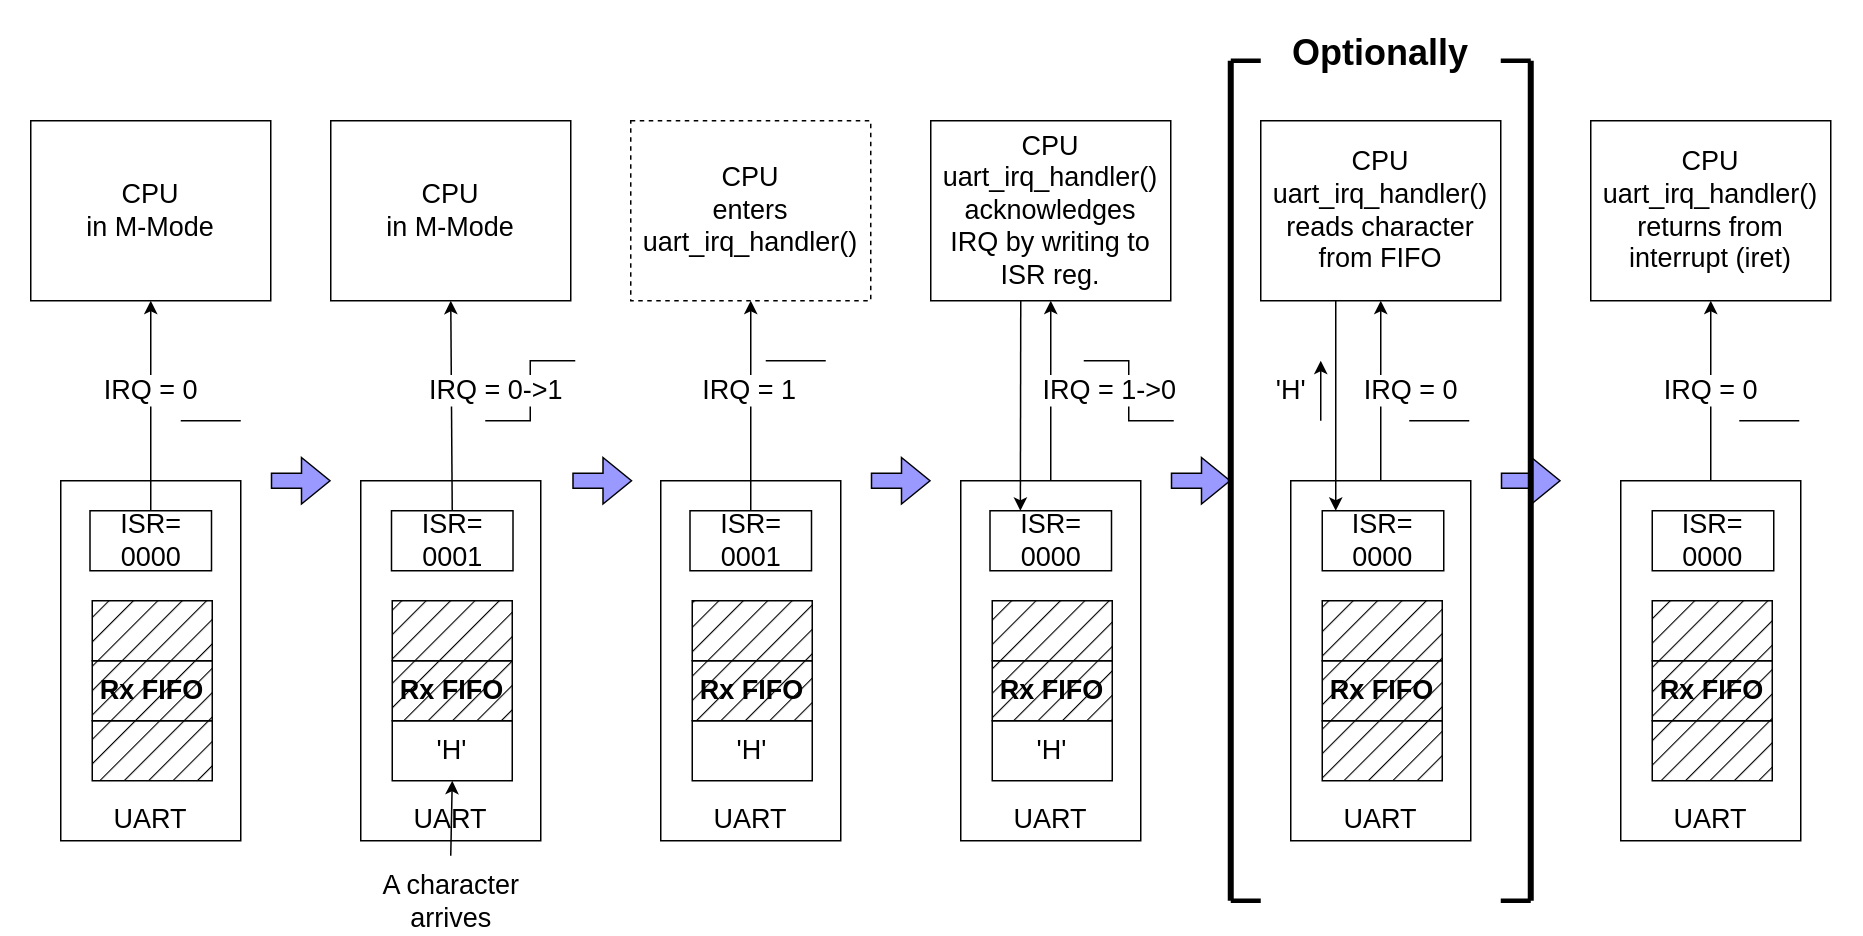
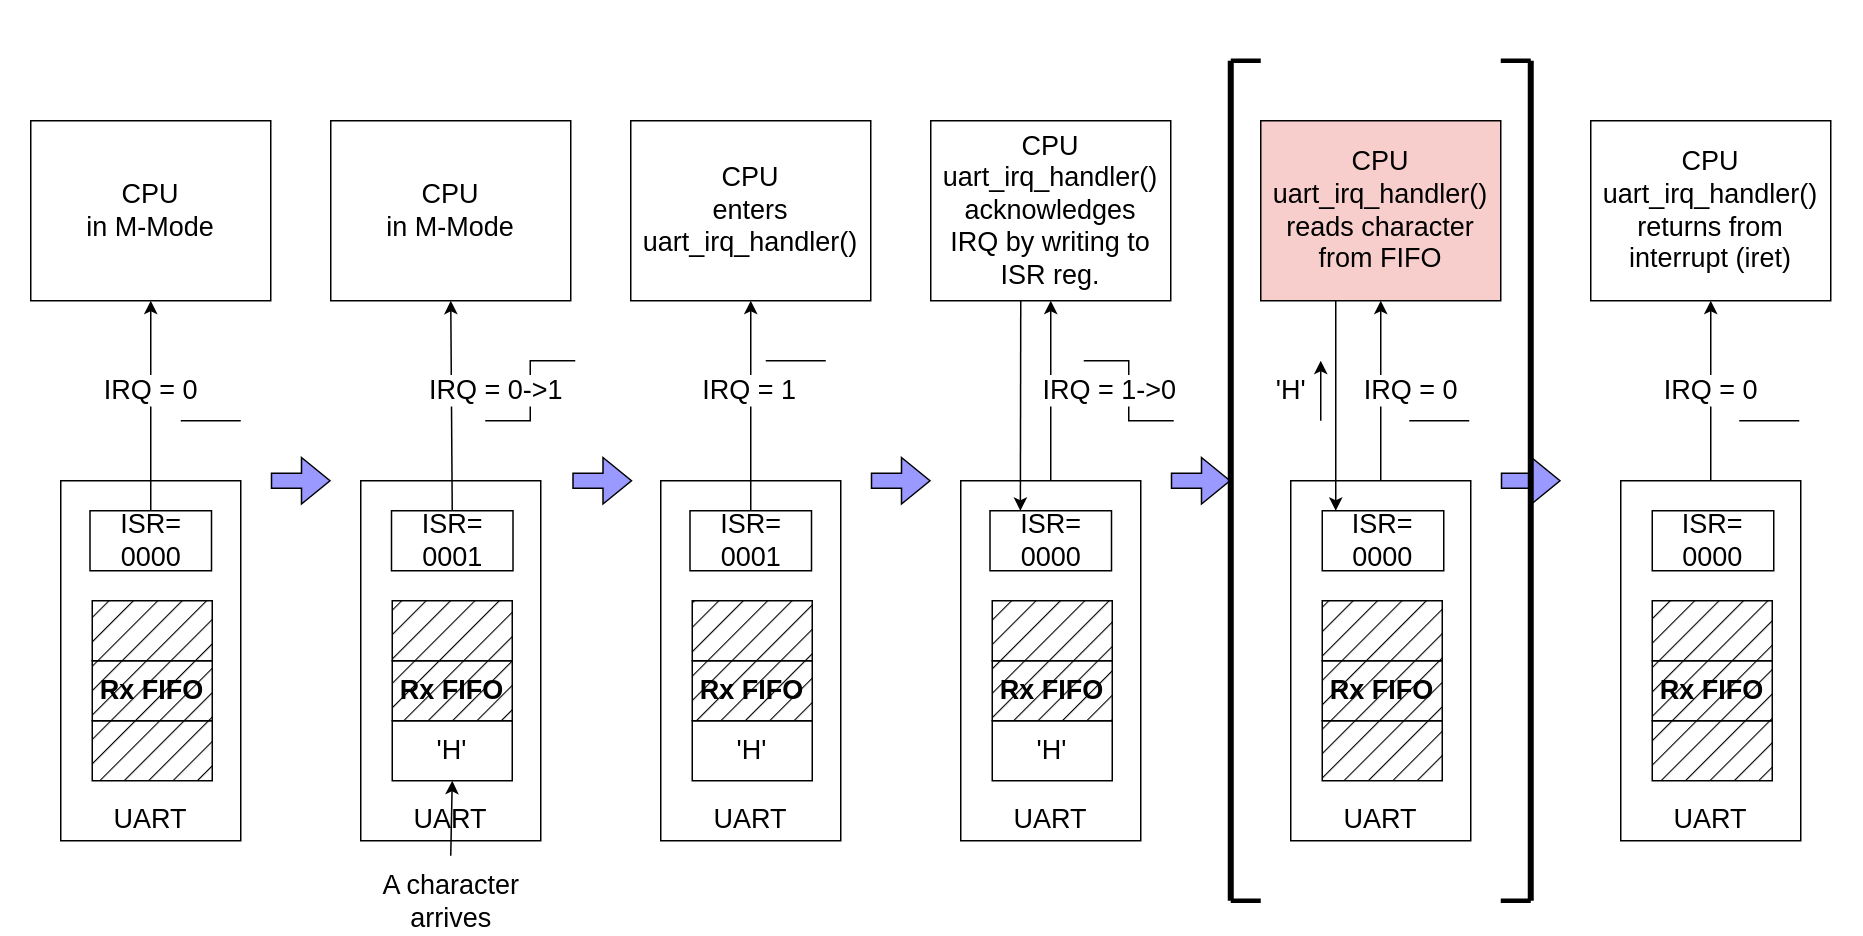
(1381, 53) -> none
(751, 211) -> (751, 211)
(1381, 211) -> (1381, 211)
